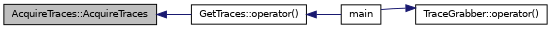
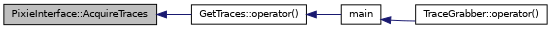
(393, 9) -> (403, 21)
(80, 14) -> (80, 14)
